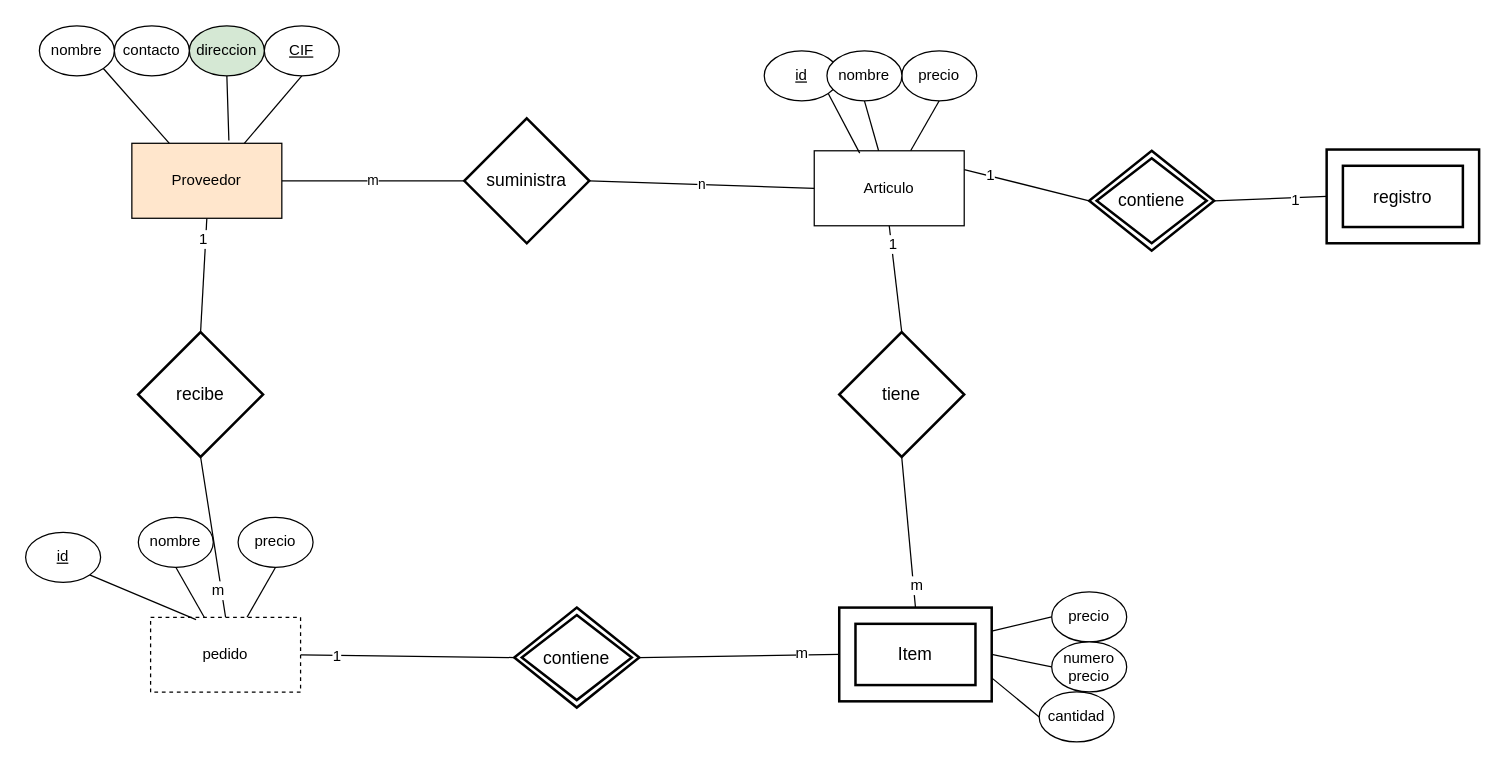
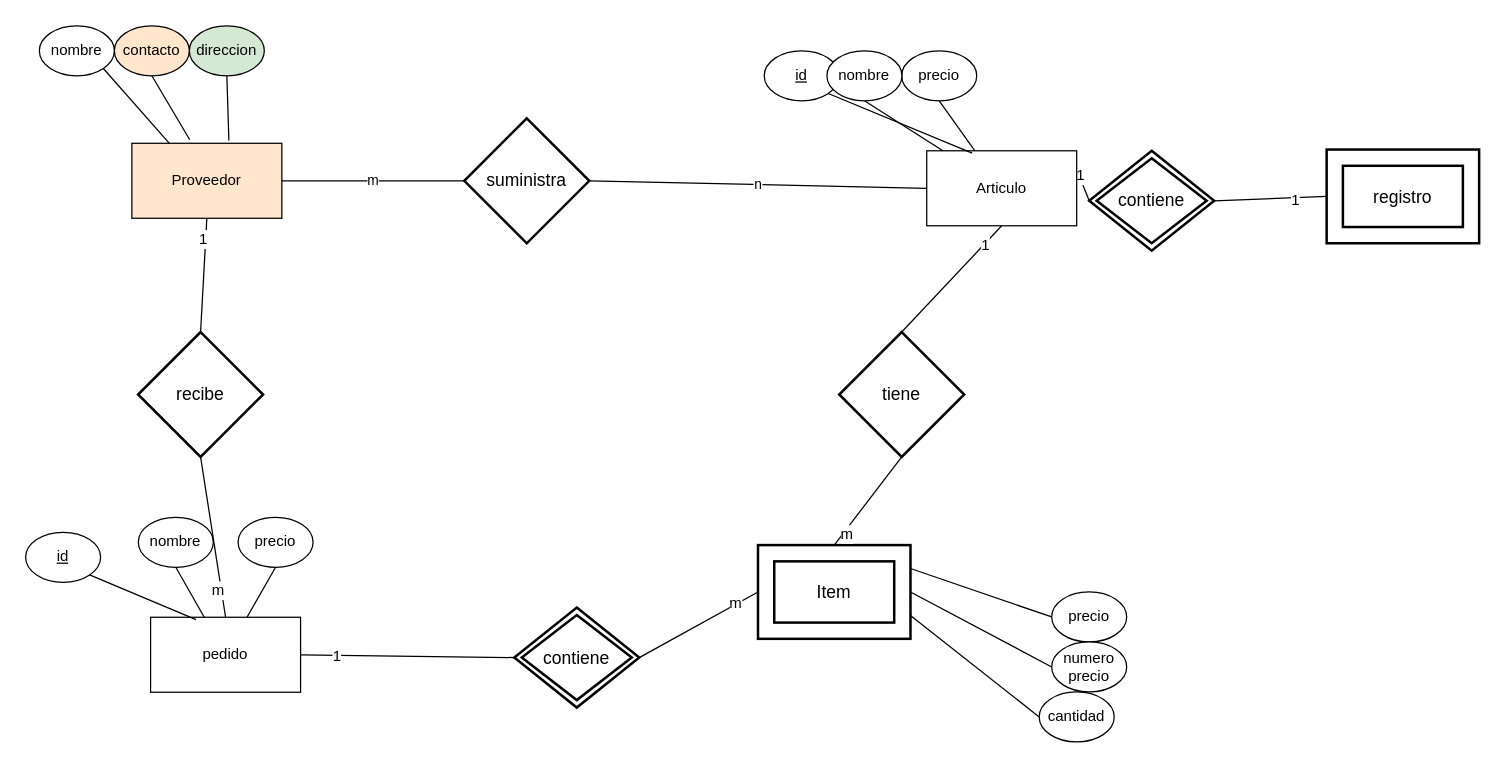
(152, 51) -> (152, 51)
(302, 51) -> none
none -> (171, 108)
(273, 109) -> none
(889, 188) -> (1002, 188)
(916, 654) -> (834, 592)
(226, 655) -> (226, 655)
